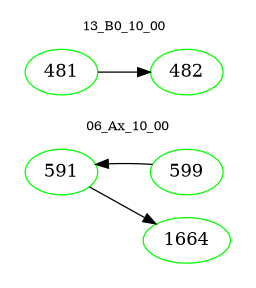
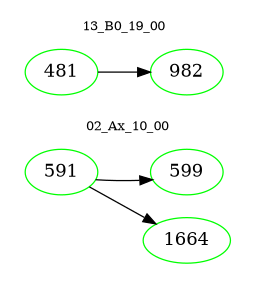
(124, 27) -> (124, 27)
(187, 72) -> (187, 72)
(128, 127) -> (128, 127)
(131, 164) -> (118, 181)
